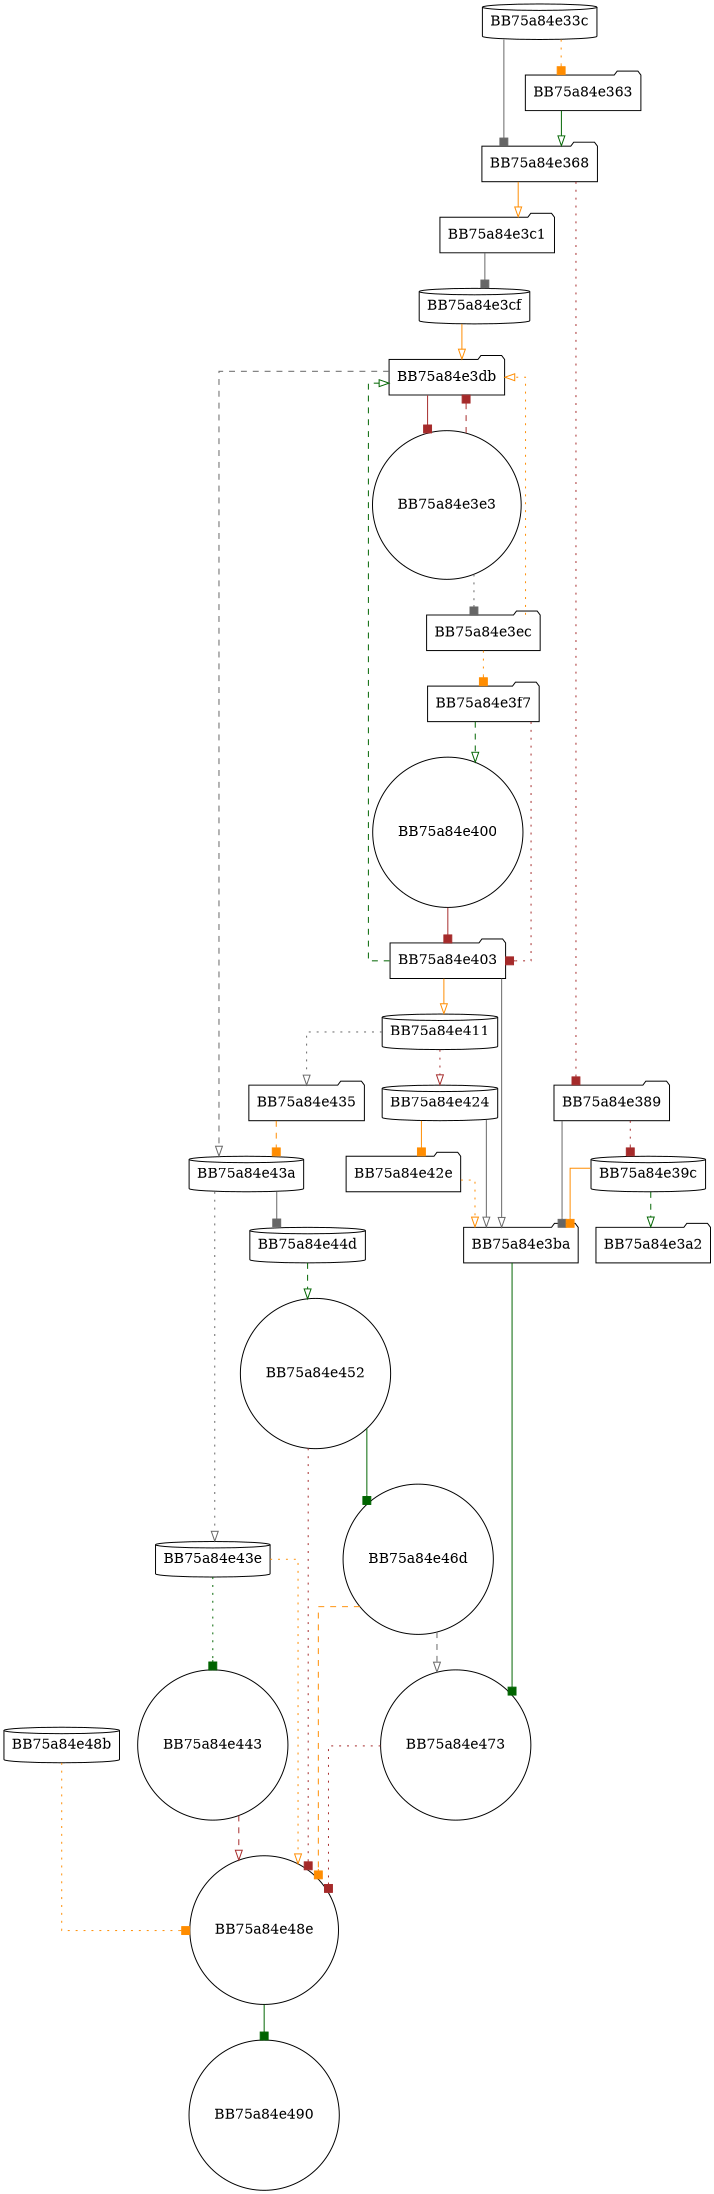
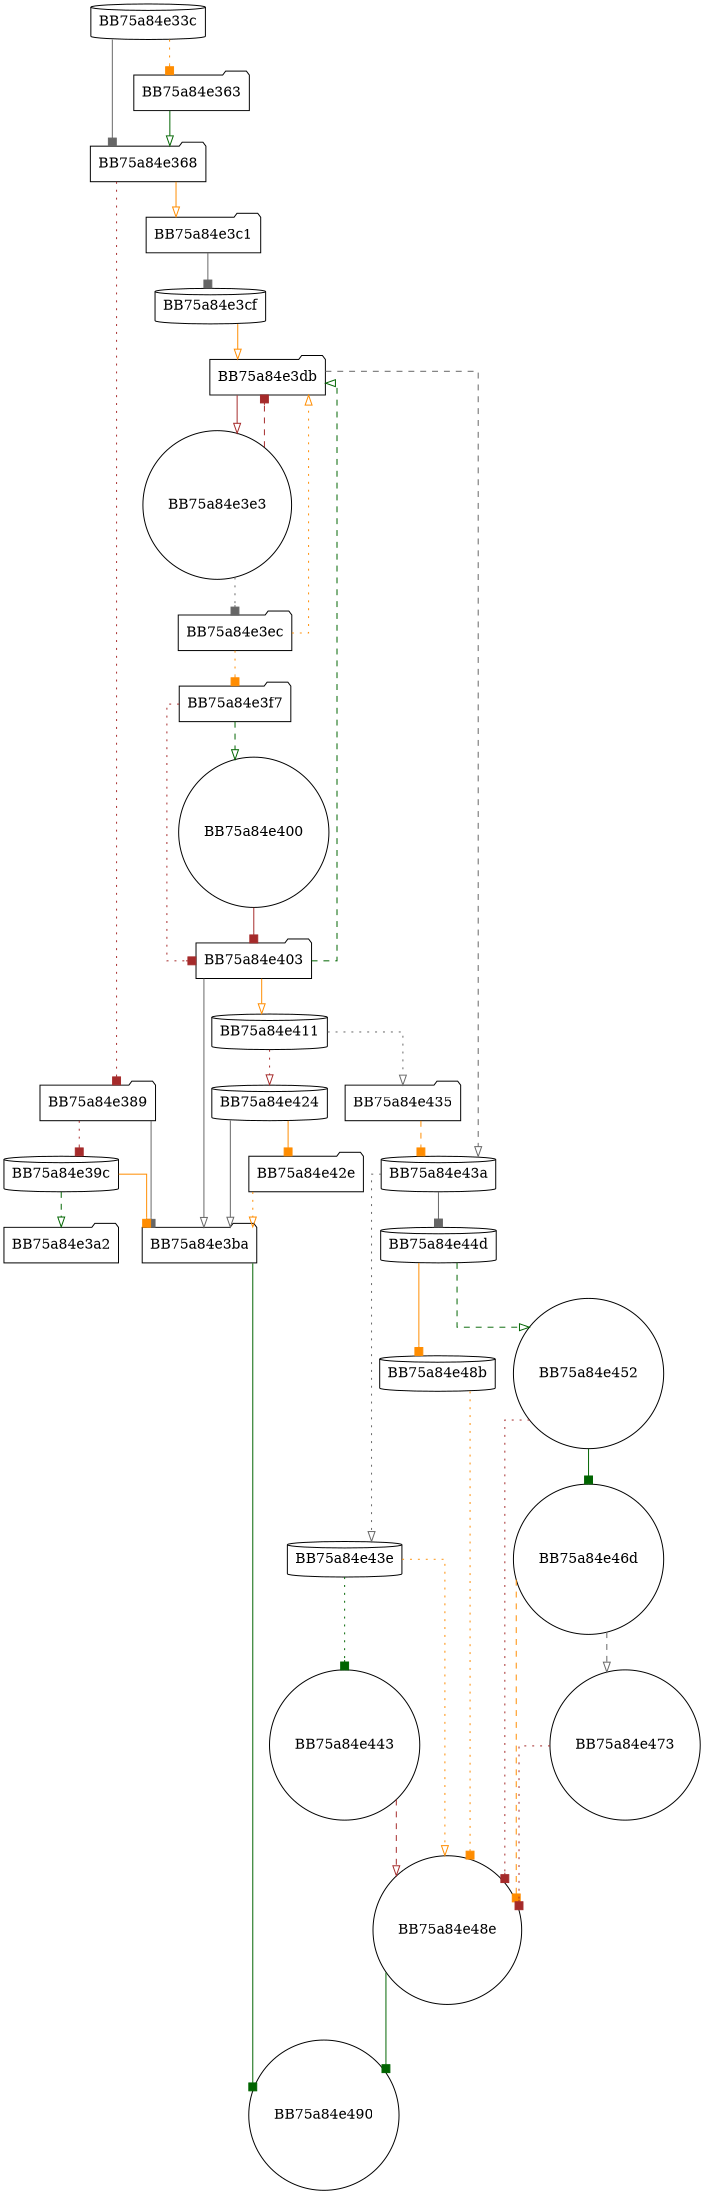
(428, 409) -> (237, 409)
none -> (419, 1304)
(512, 1474) -> (253, 1672)
